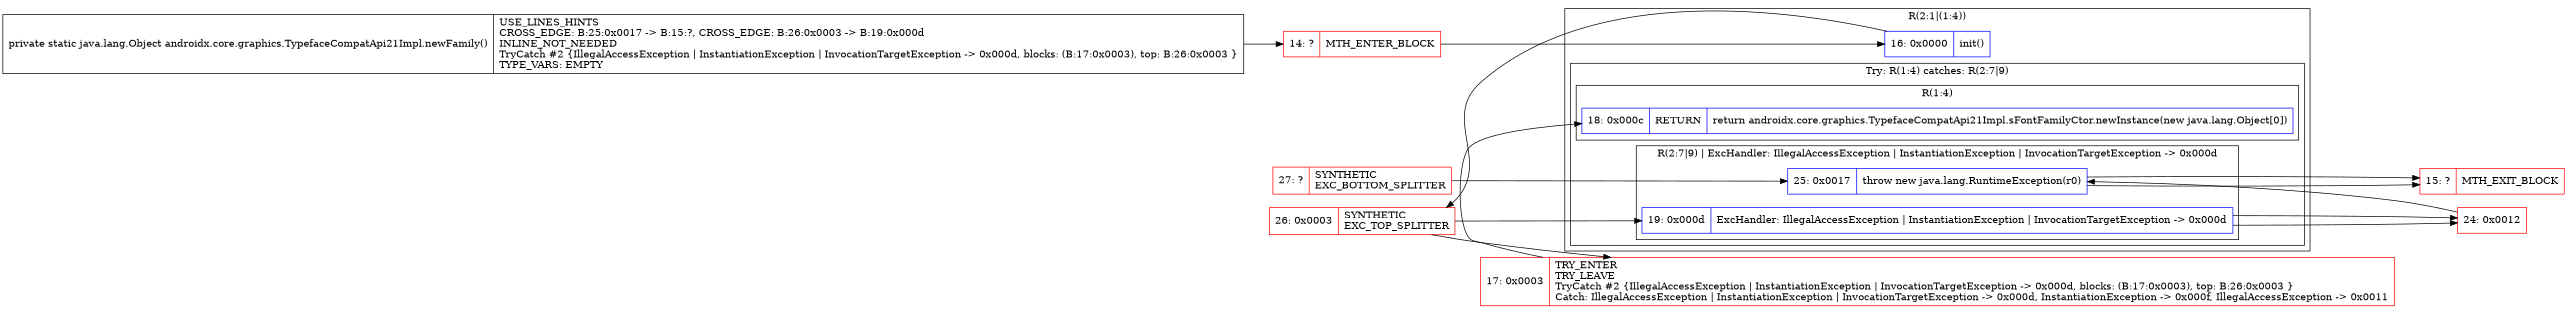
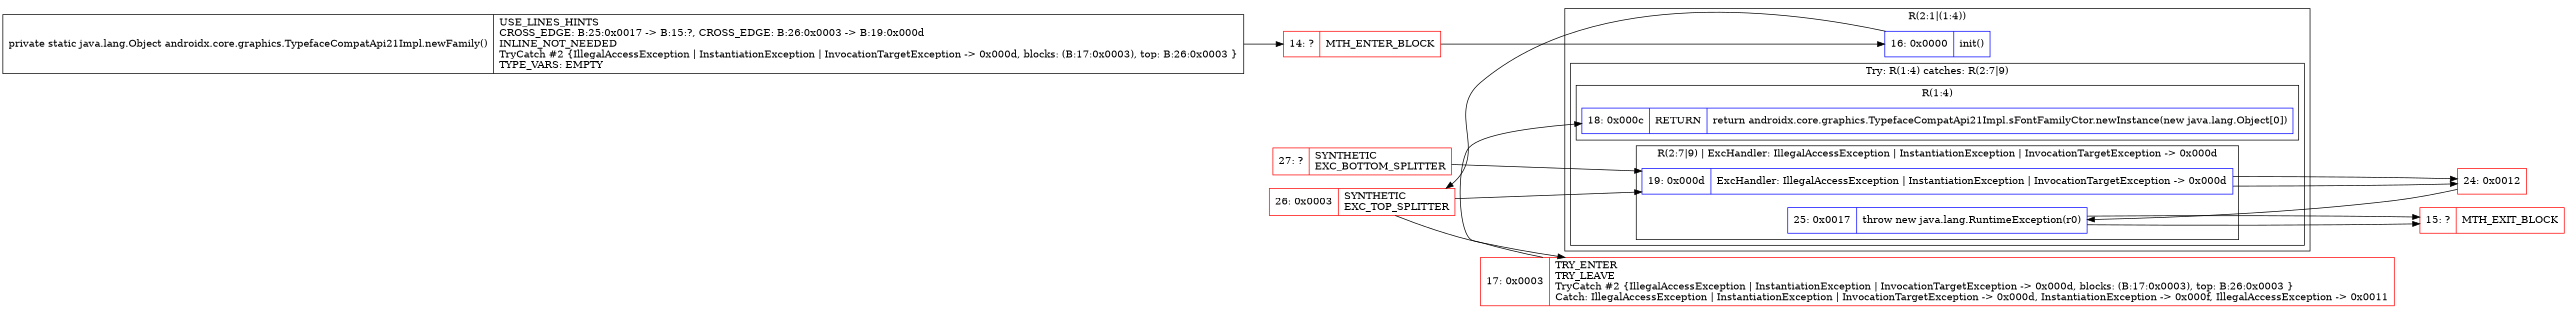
(1616, 181) -> (1543, 168)
